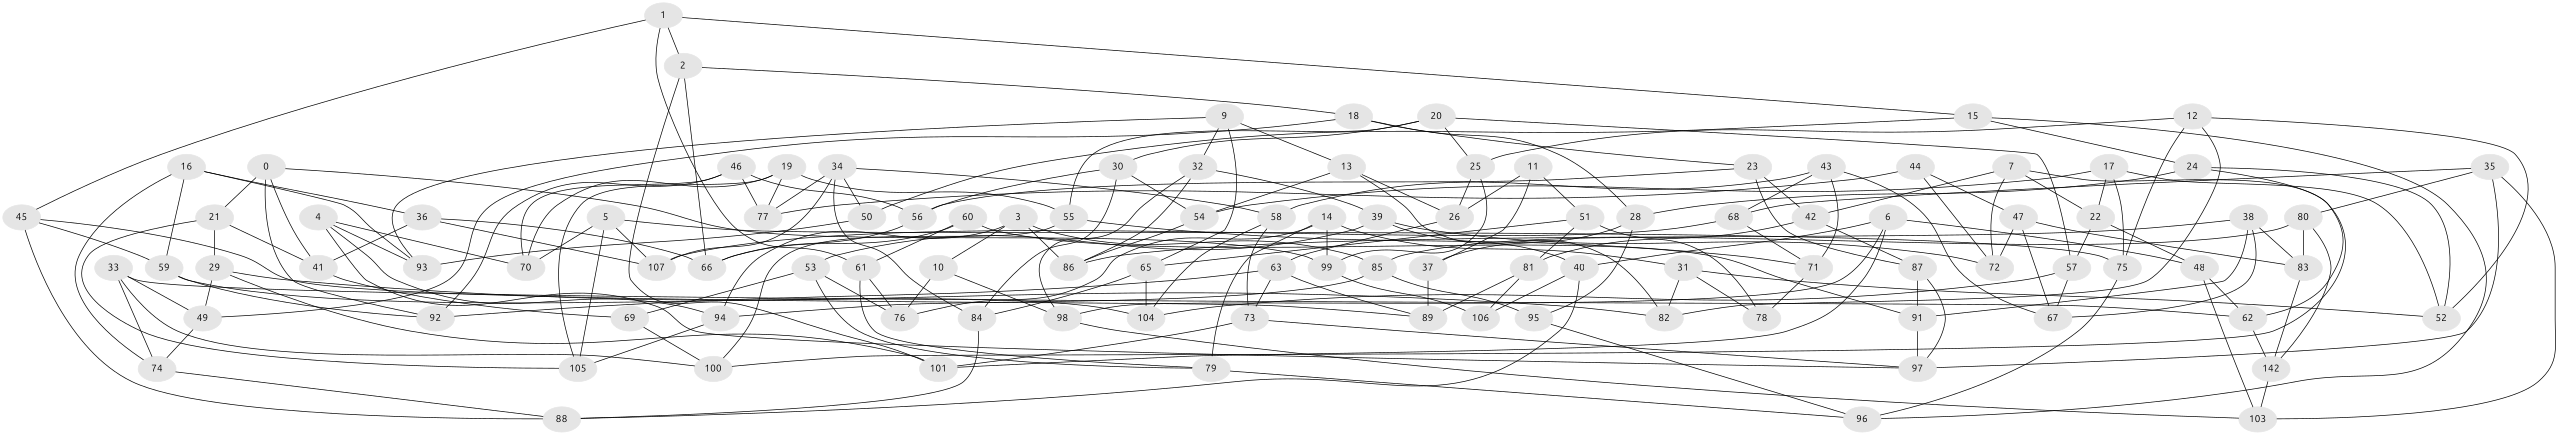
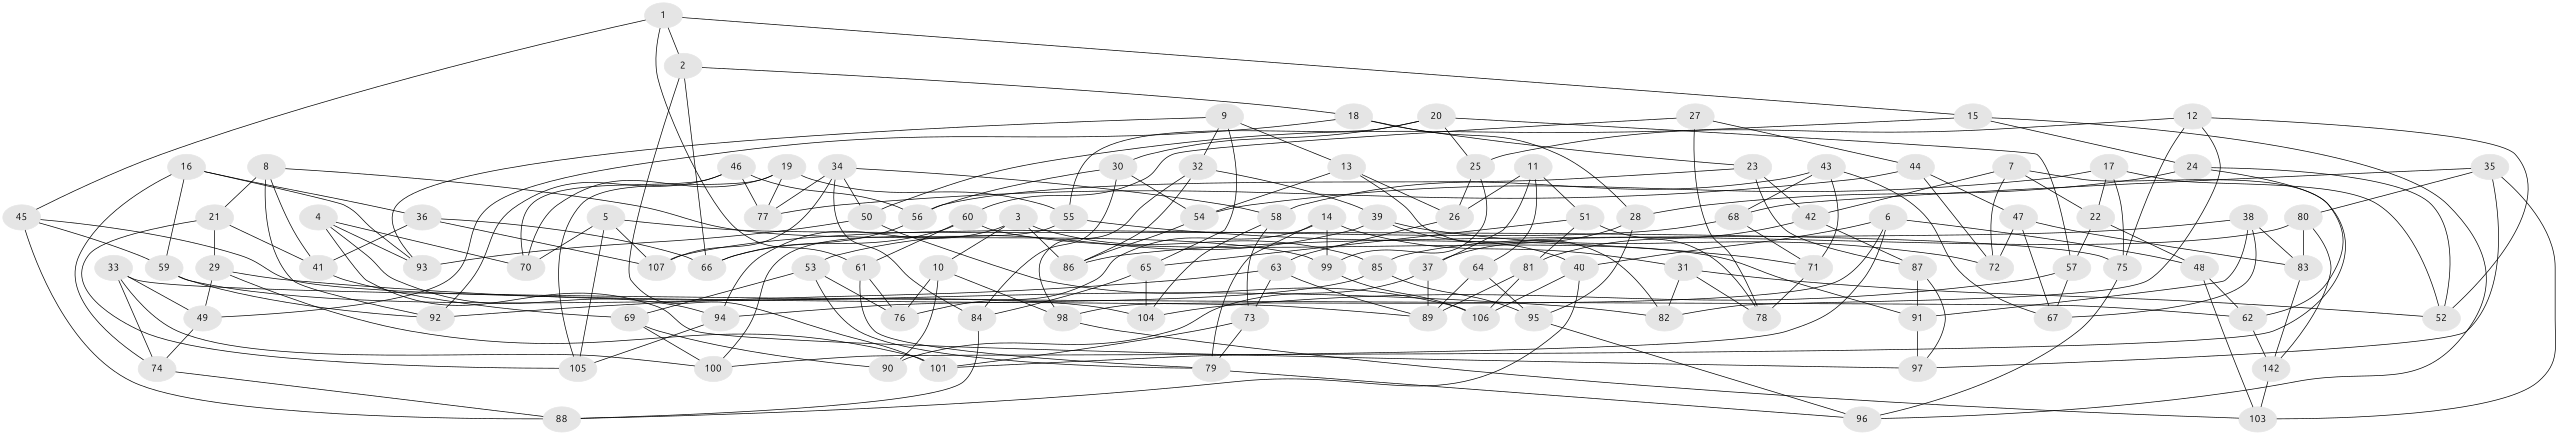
none -> (1695, 116)
(267, 167) -> (267, 167)
none -> (1479, 268)
none -> (1051, 282)
(1568, 343) -> (1233, 341)
none -> (888, 369)
